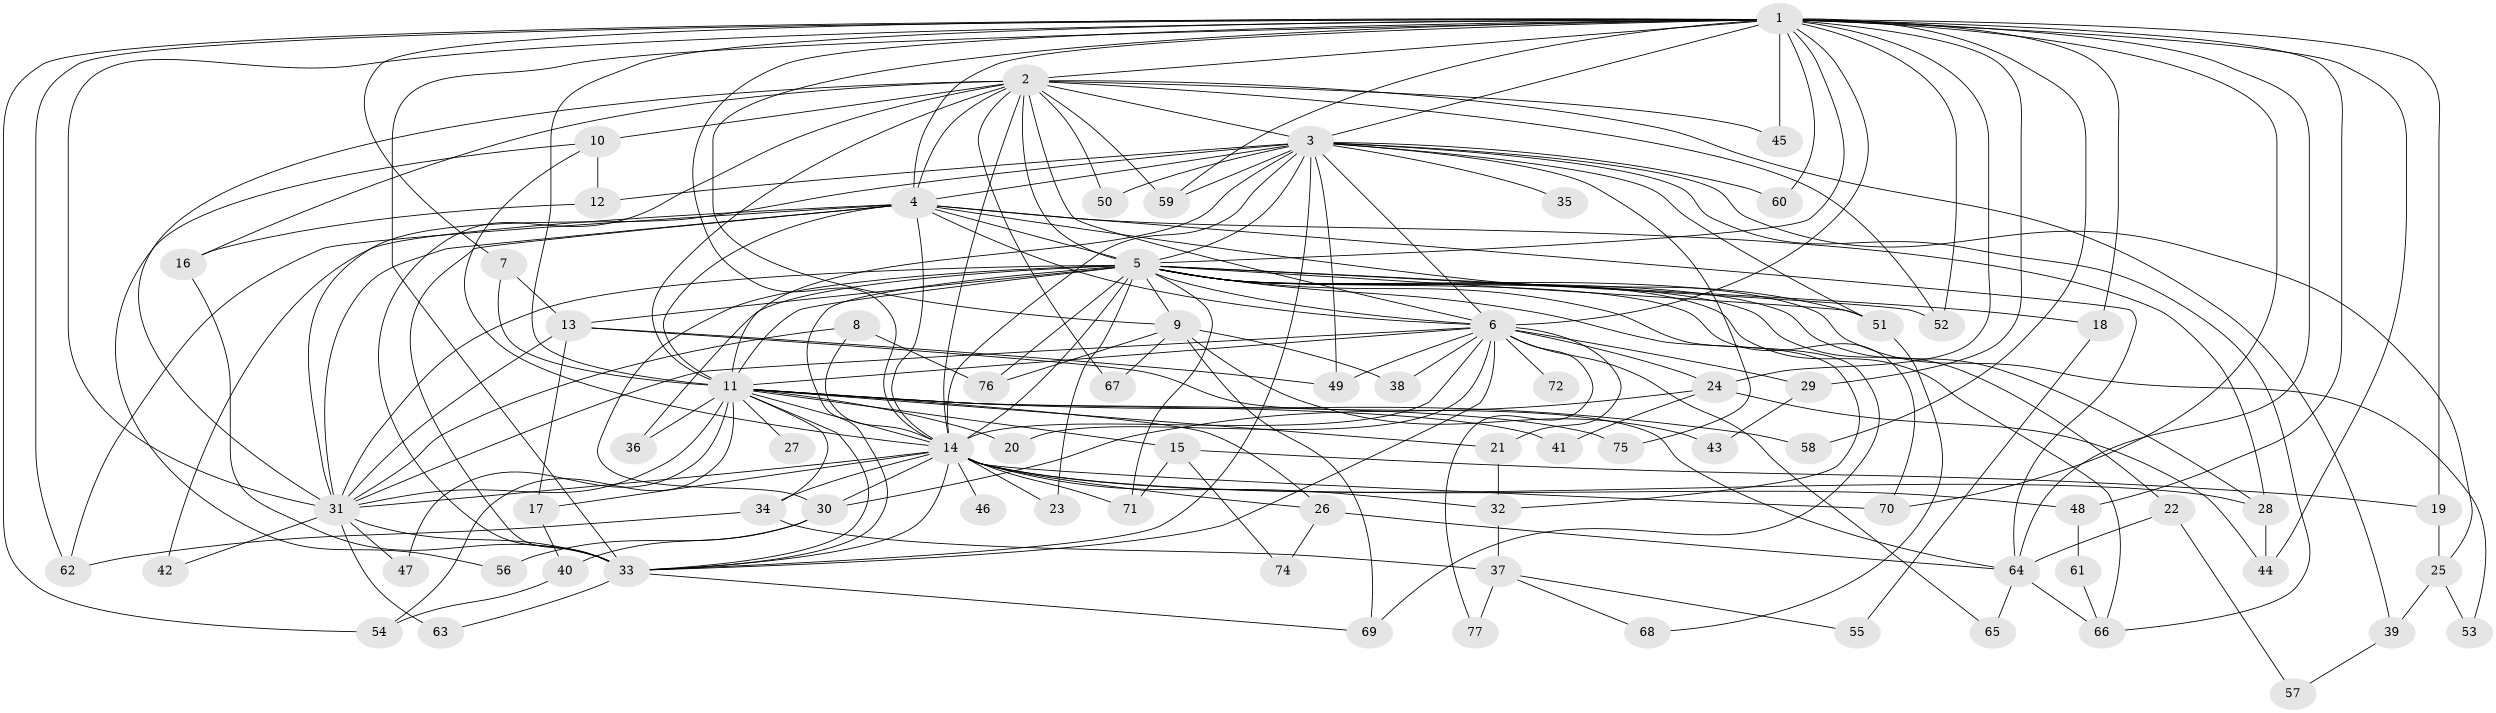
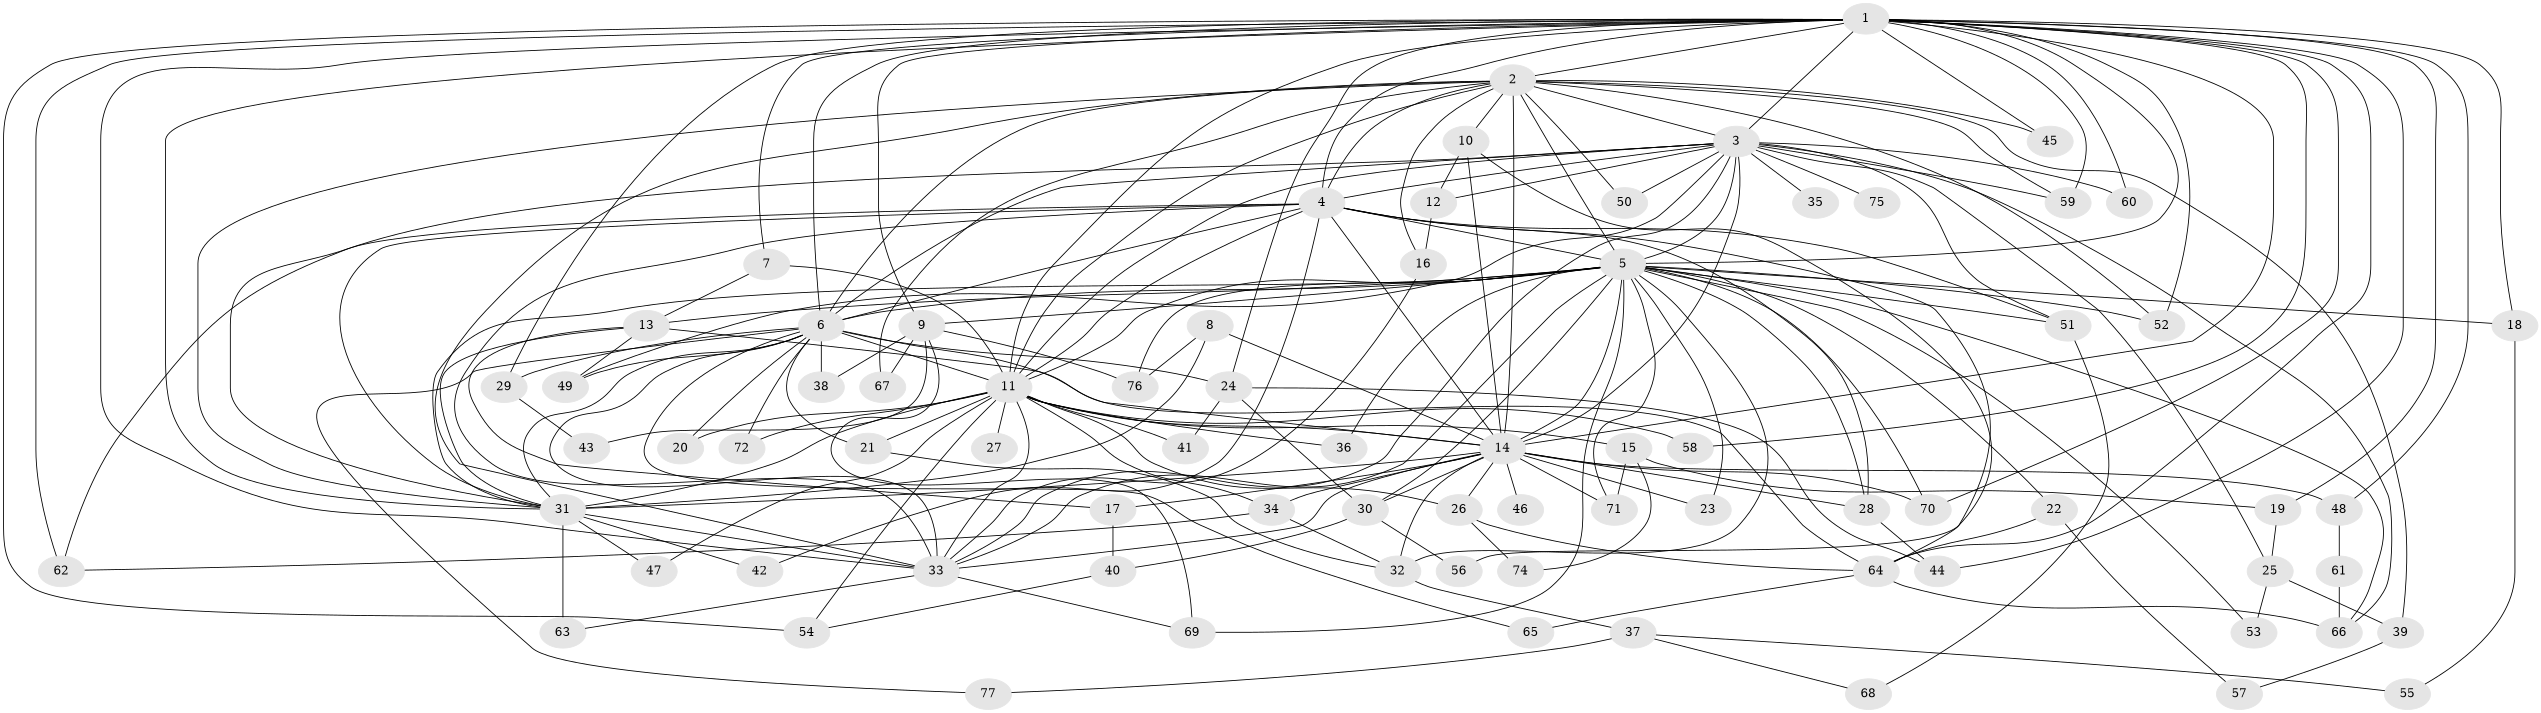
(1180, 407) -> (839, 418)
(1127, 550) -> (1335, 541)
